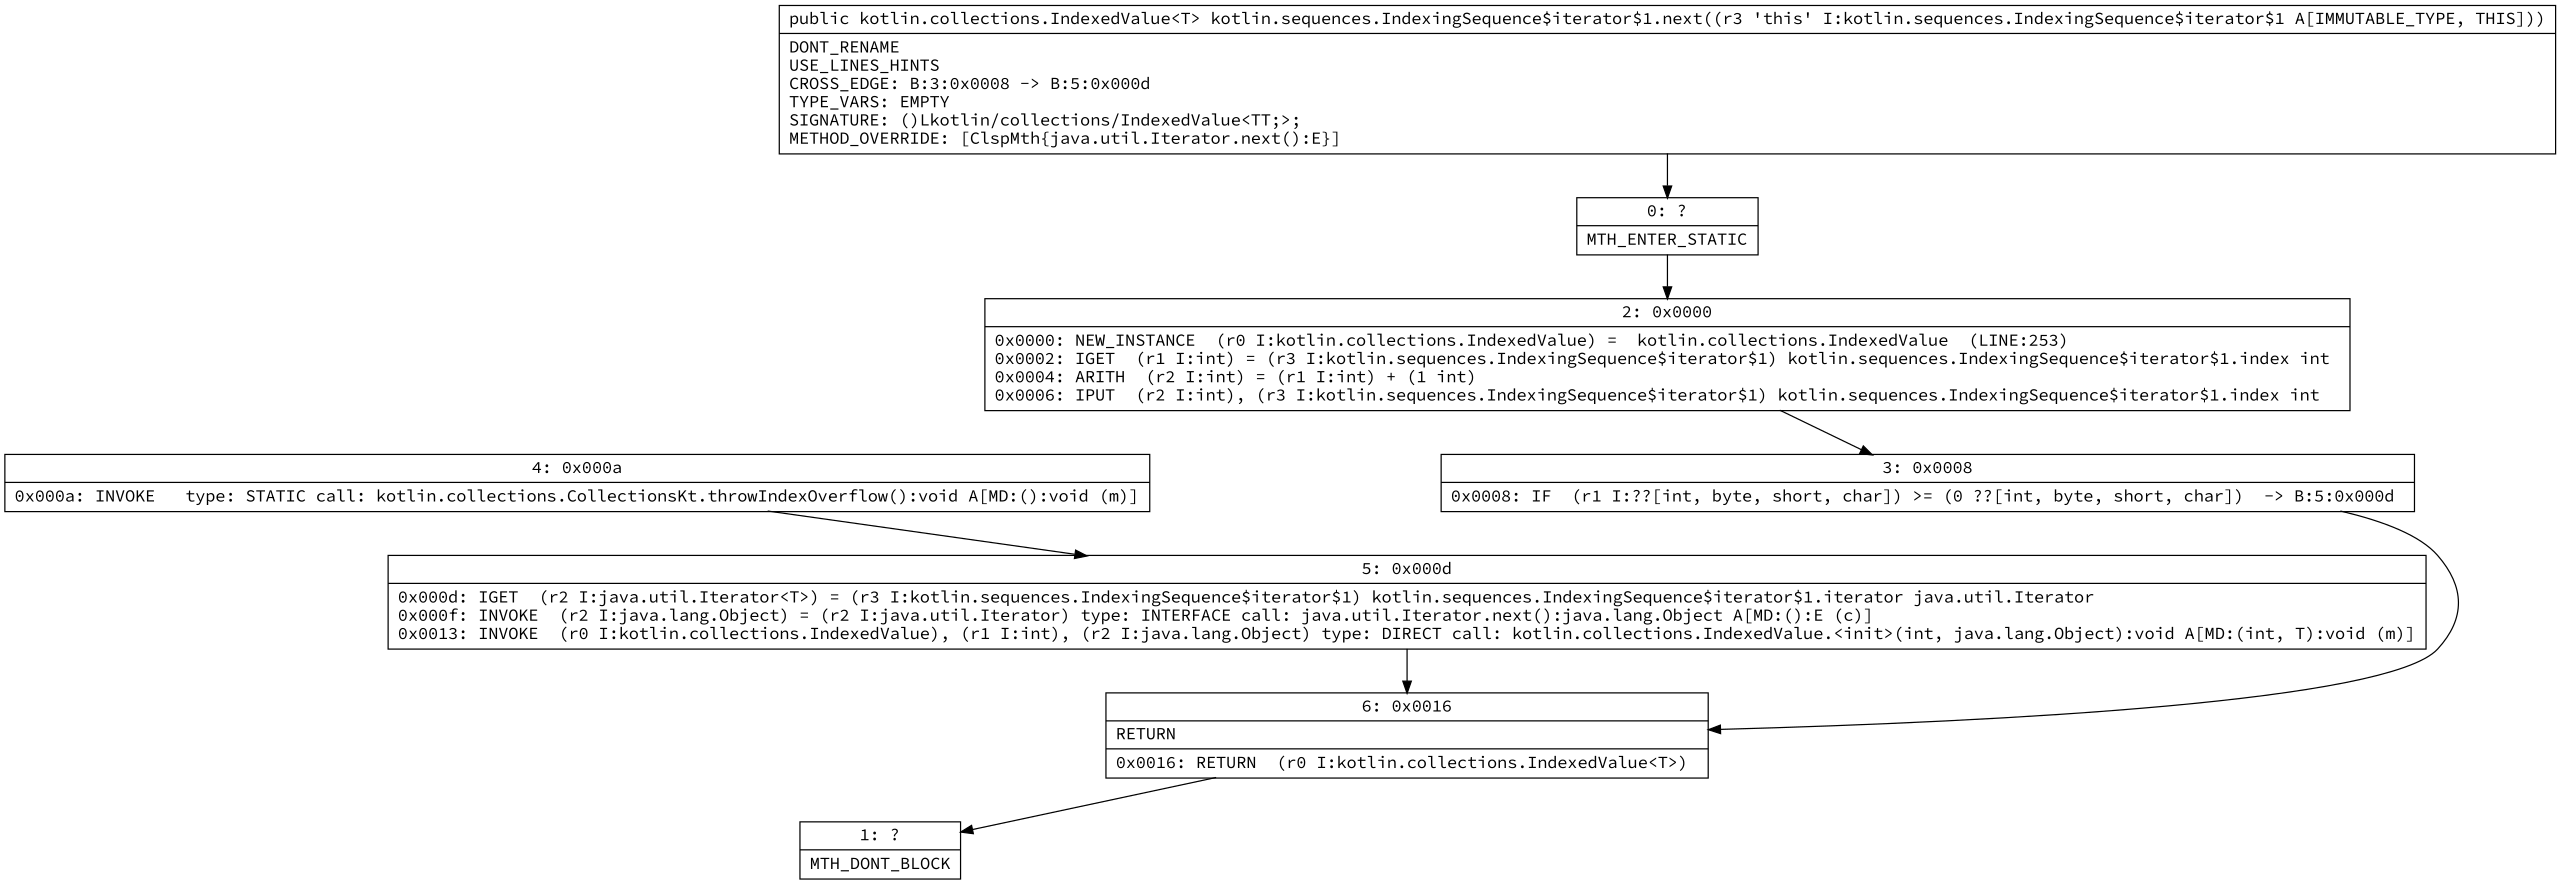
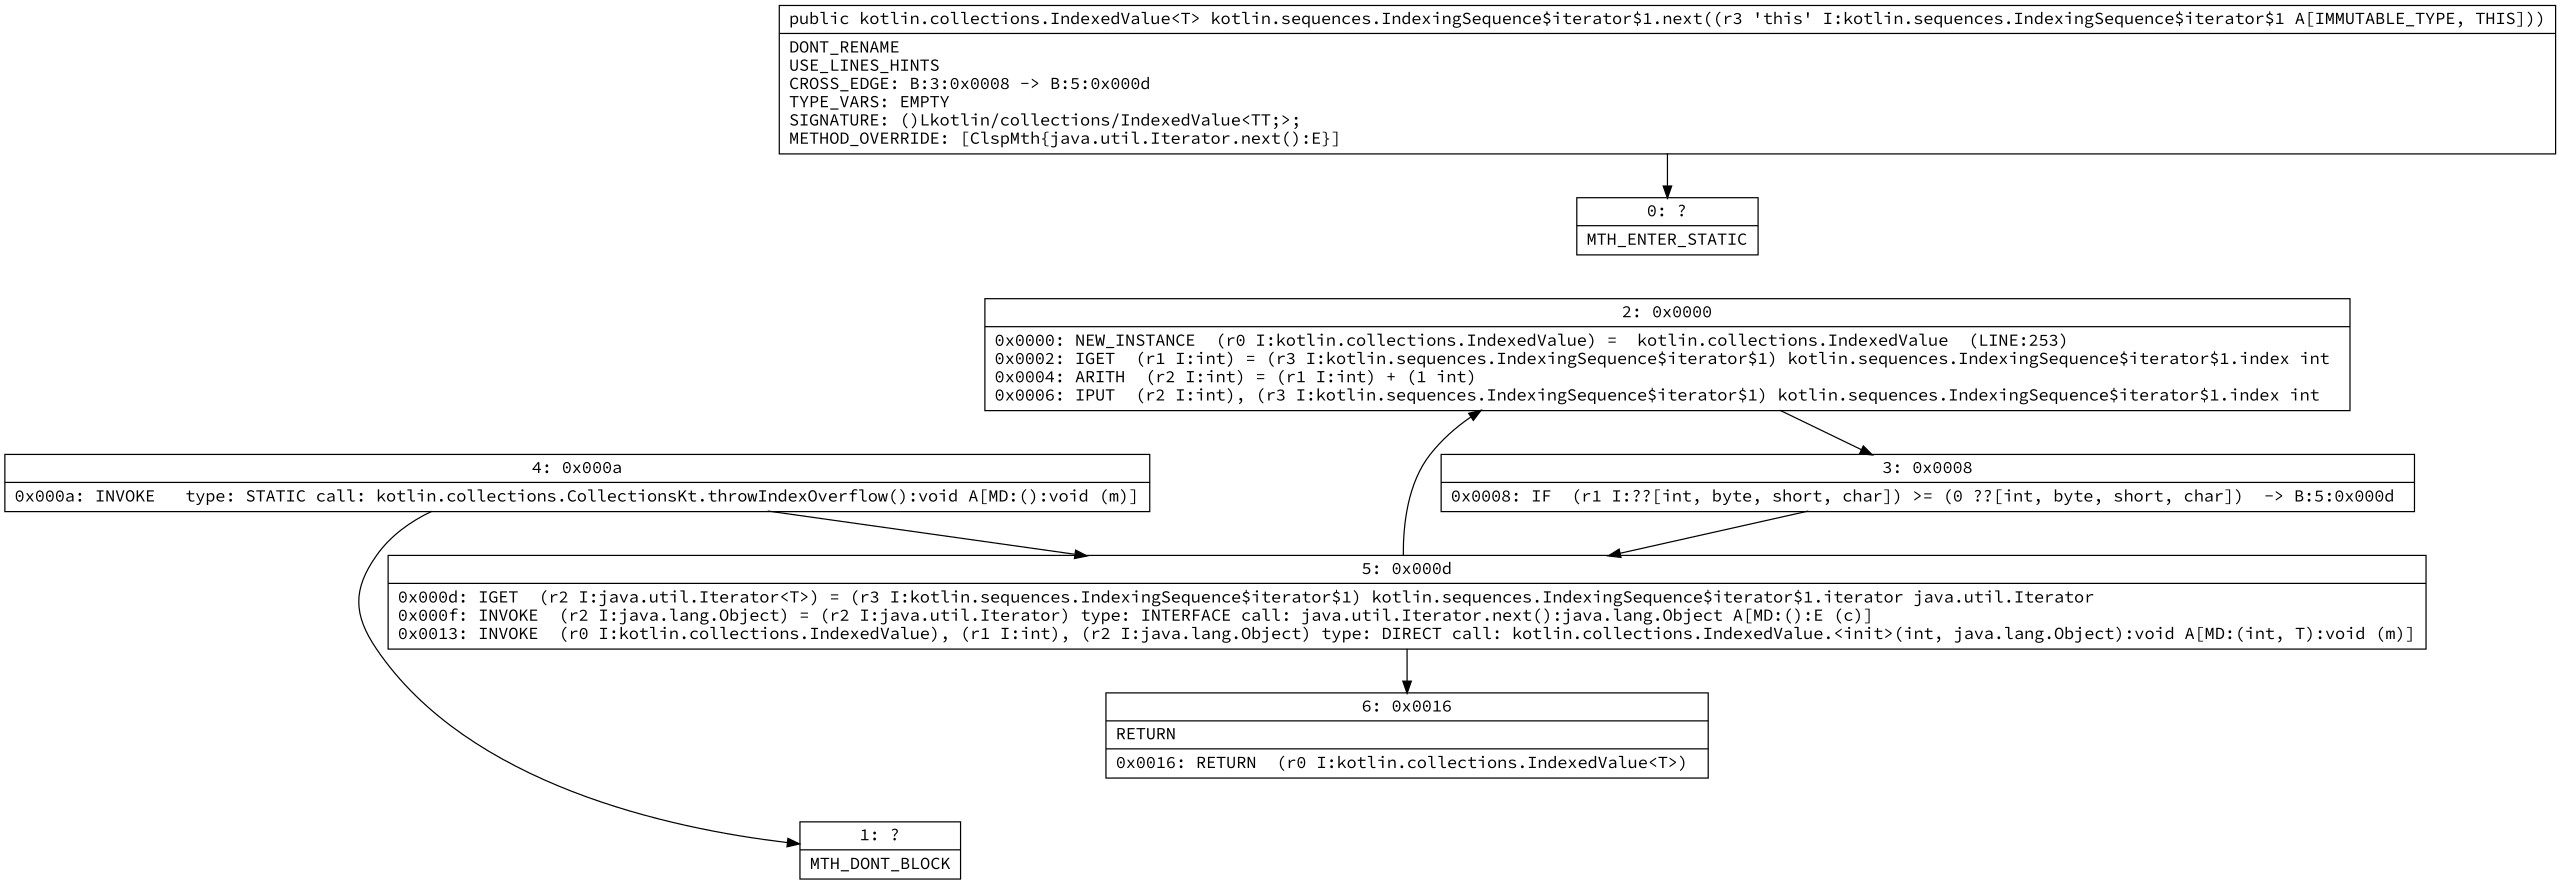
(1667, 271) -> (1417, 476)
(2189, 704) -> (1714, 532)
(1094, 803) -> (484, 747)
